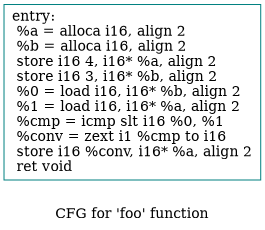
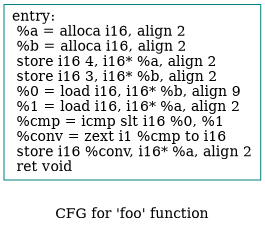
(127, 92) -> (127, 92)
